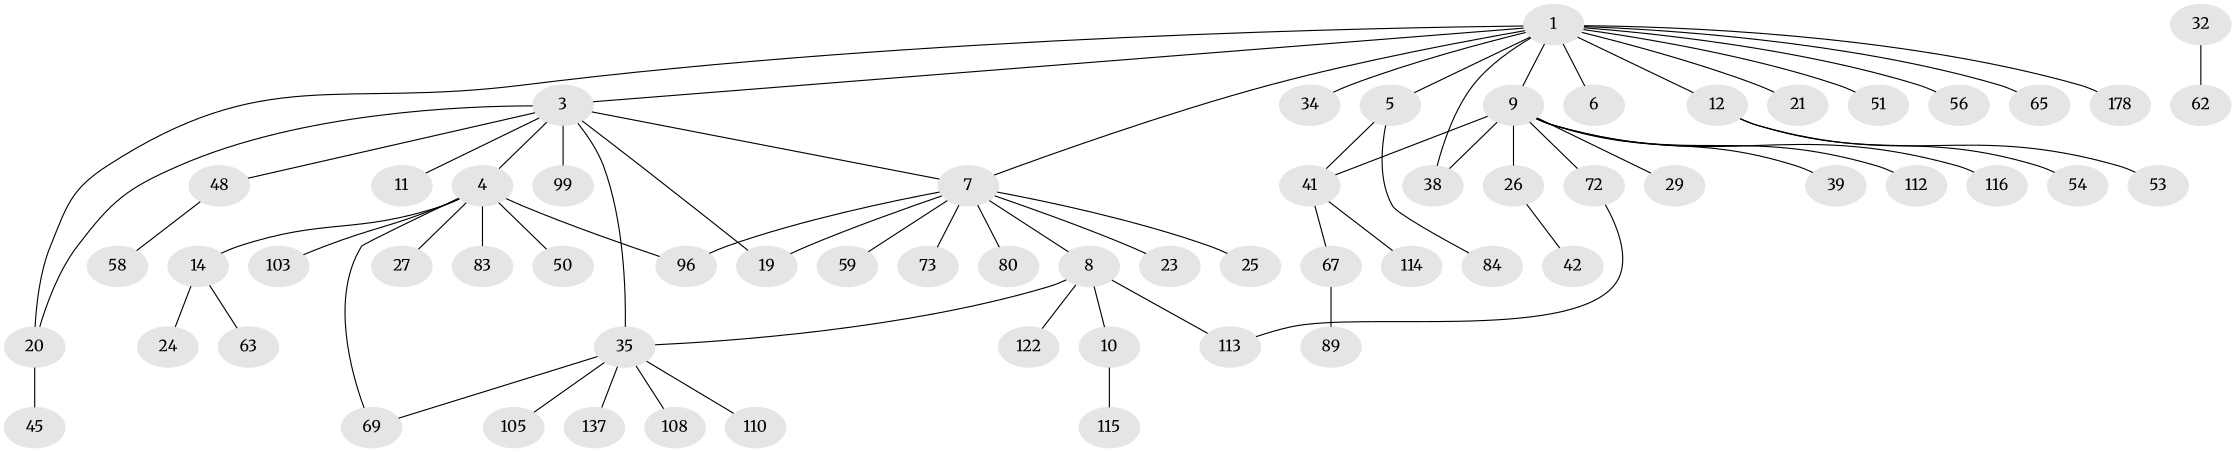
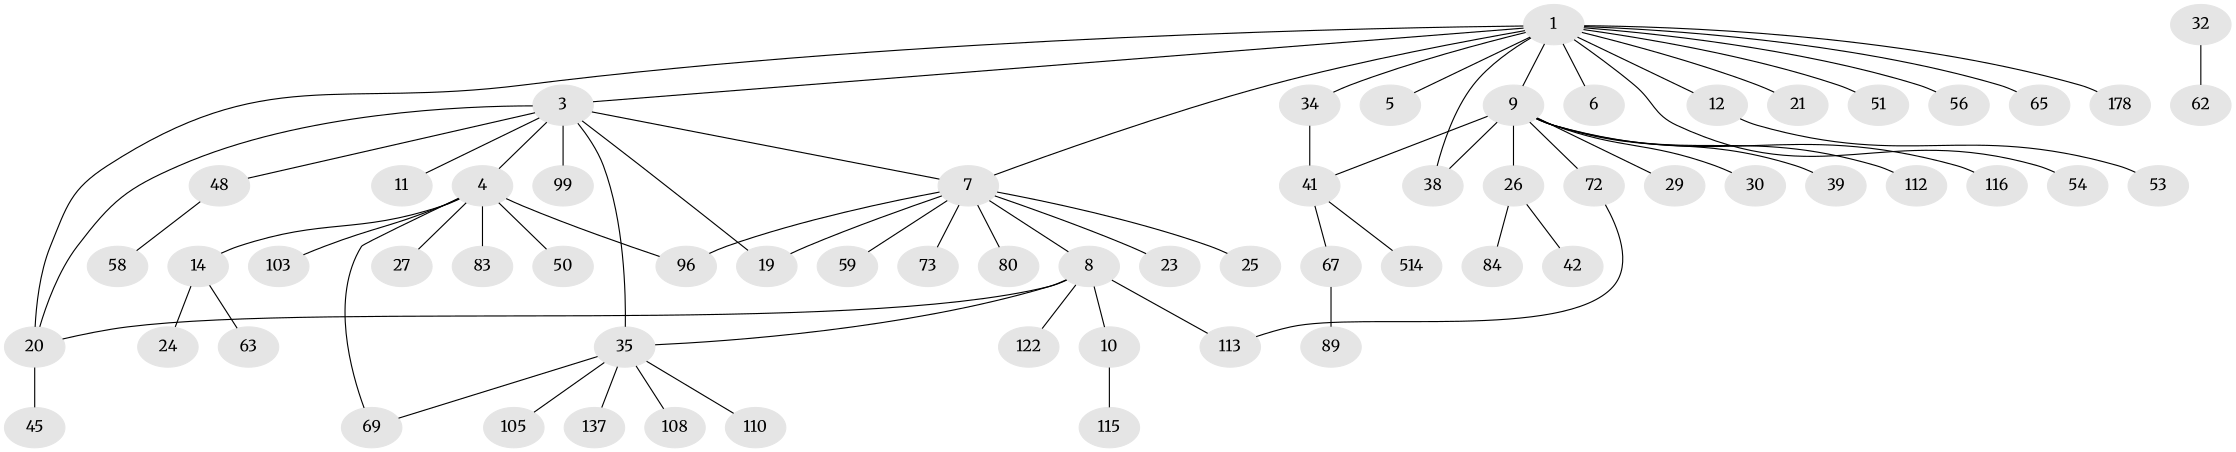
(1350, 145) -> (1310, 146)
(1977, 152) -> (1785, 155)
none -> (1755, 186)
(1395, 209) -> (1503, 226)
(1412, 266) -> (1412, 266)
none -> (565, 316)
